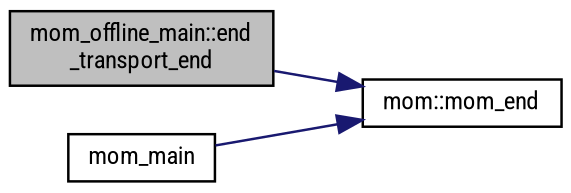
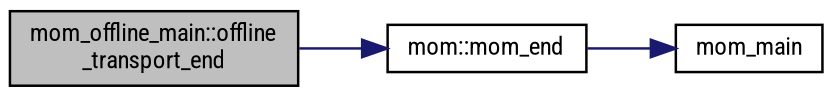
(142, 48) -> (154, 48)
(276, 135) -> (619, 48)
